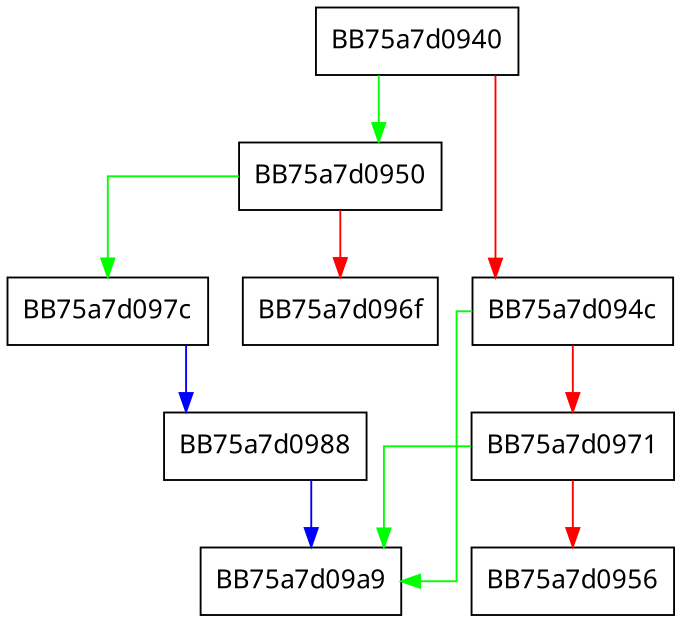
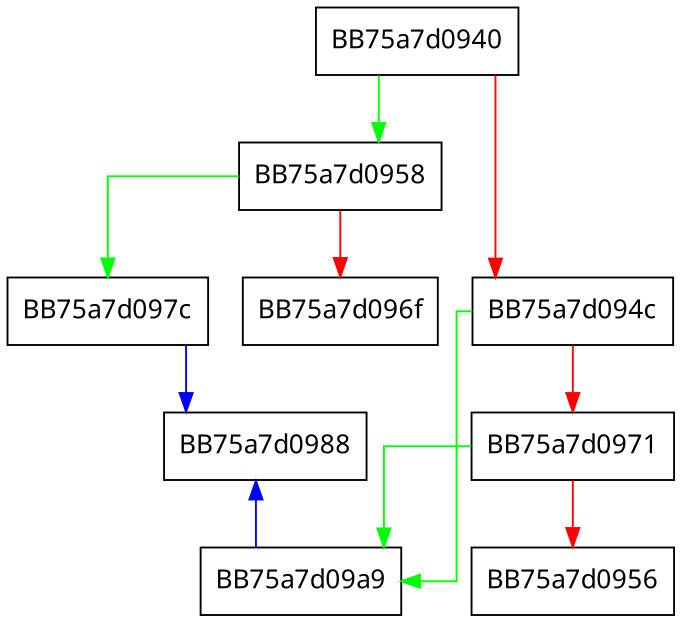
(340, 176) -> (340, 176)
(311, 504) -> (256, 523)
